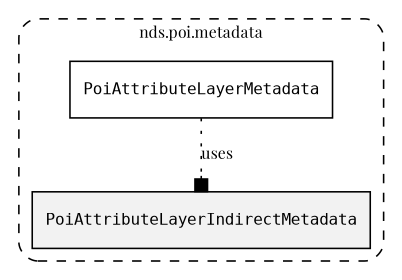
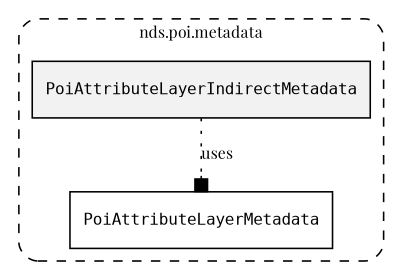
(201, 147) -> (201, 147)
